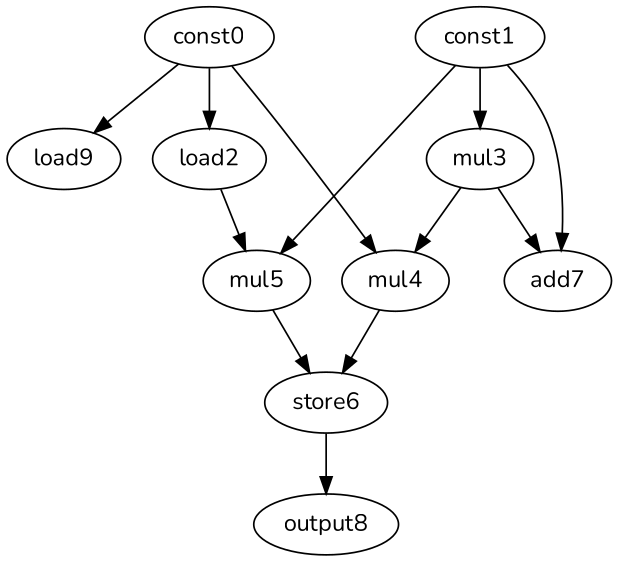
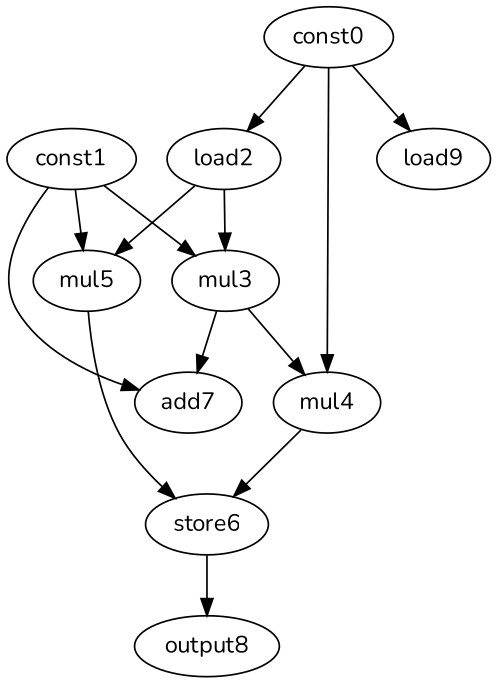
none -> (225, 212)
